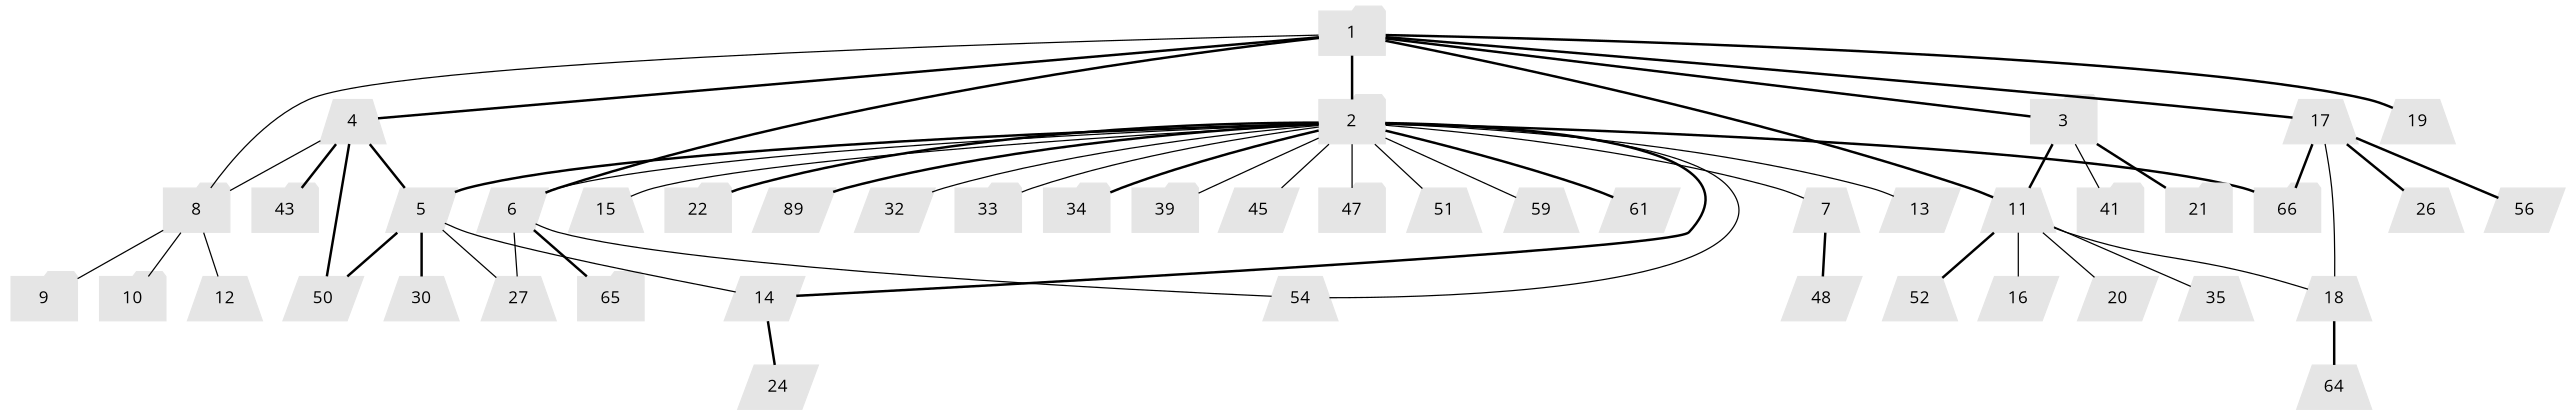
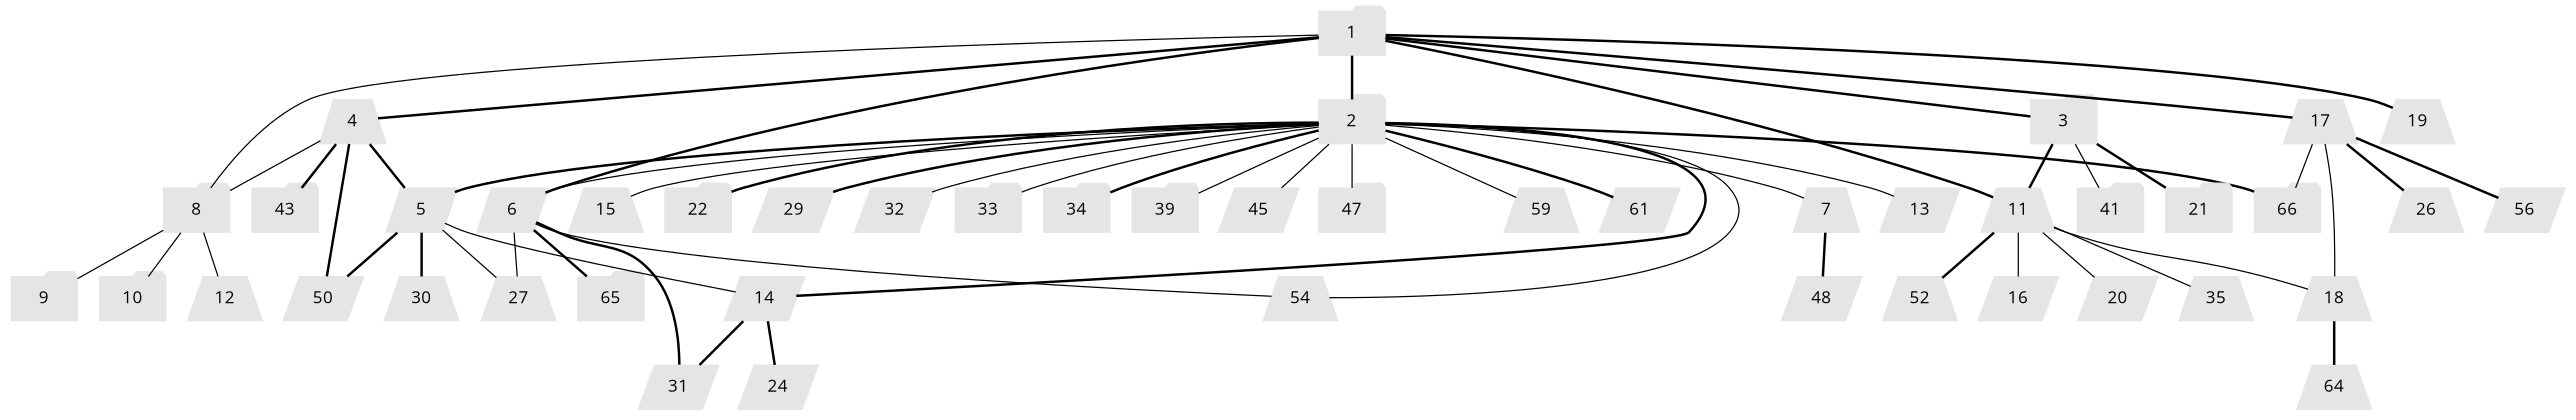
(2304, 166) -> (2304, 166)
(794, 210) -> (794, 210)
(1444, 210) -> none
none -> (678, 387)
